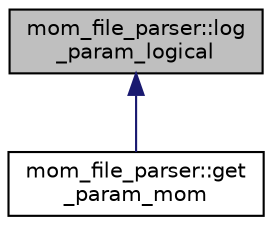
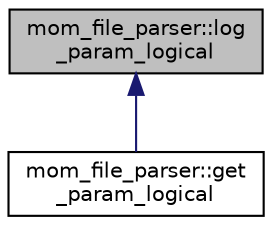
(136, 184) -> (136, 184)
